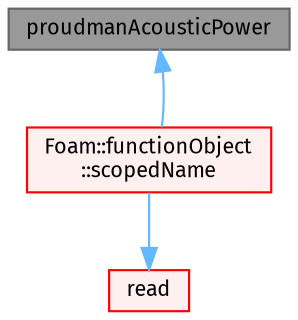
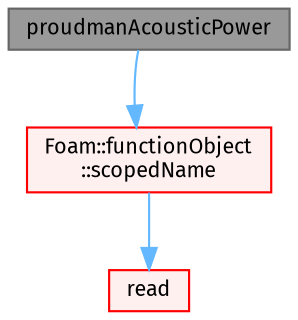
(164, 99) -> (135, 78)
